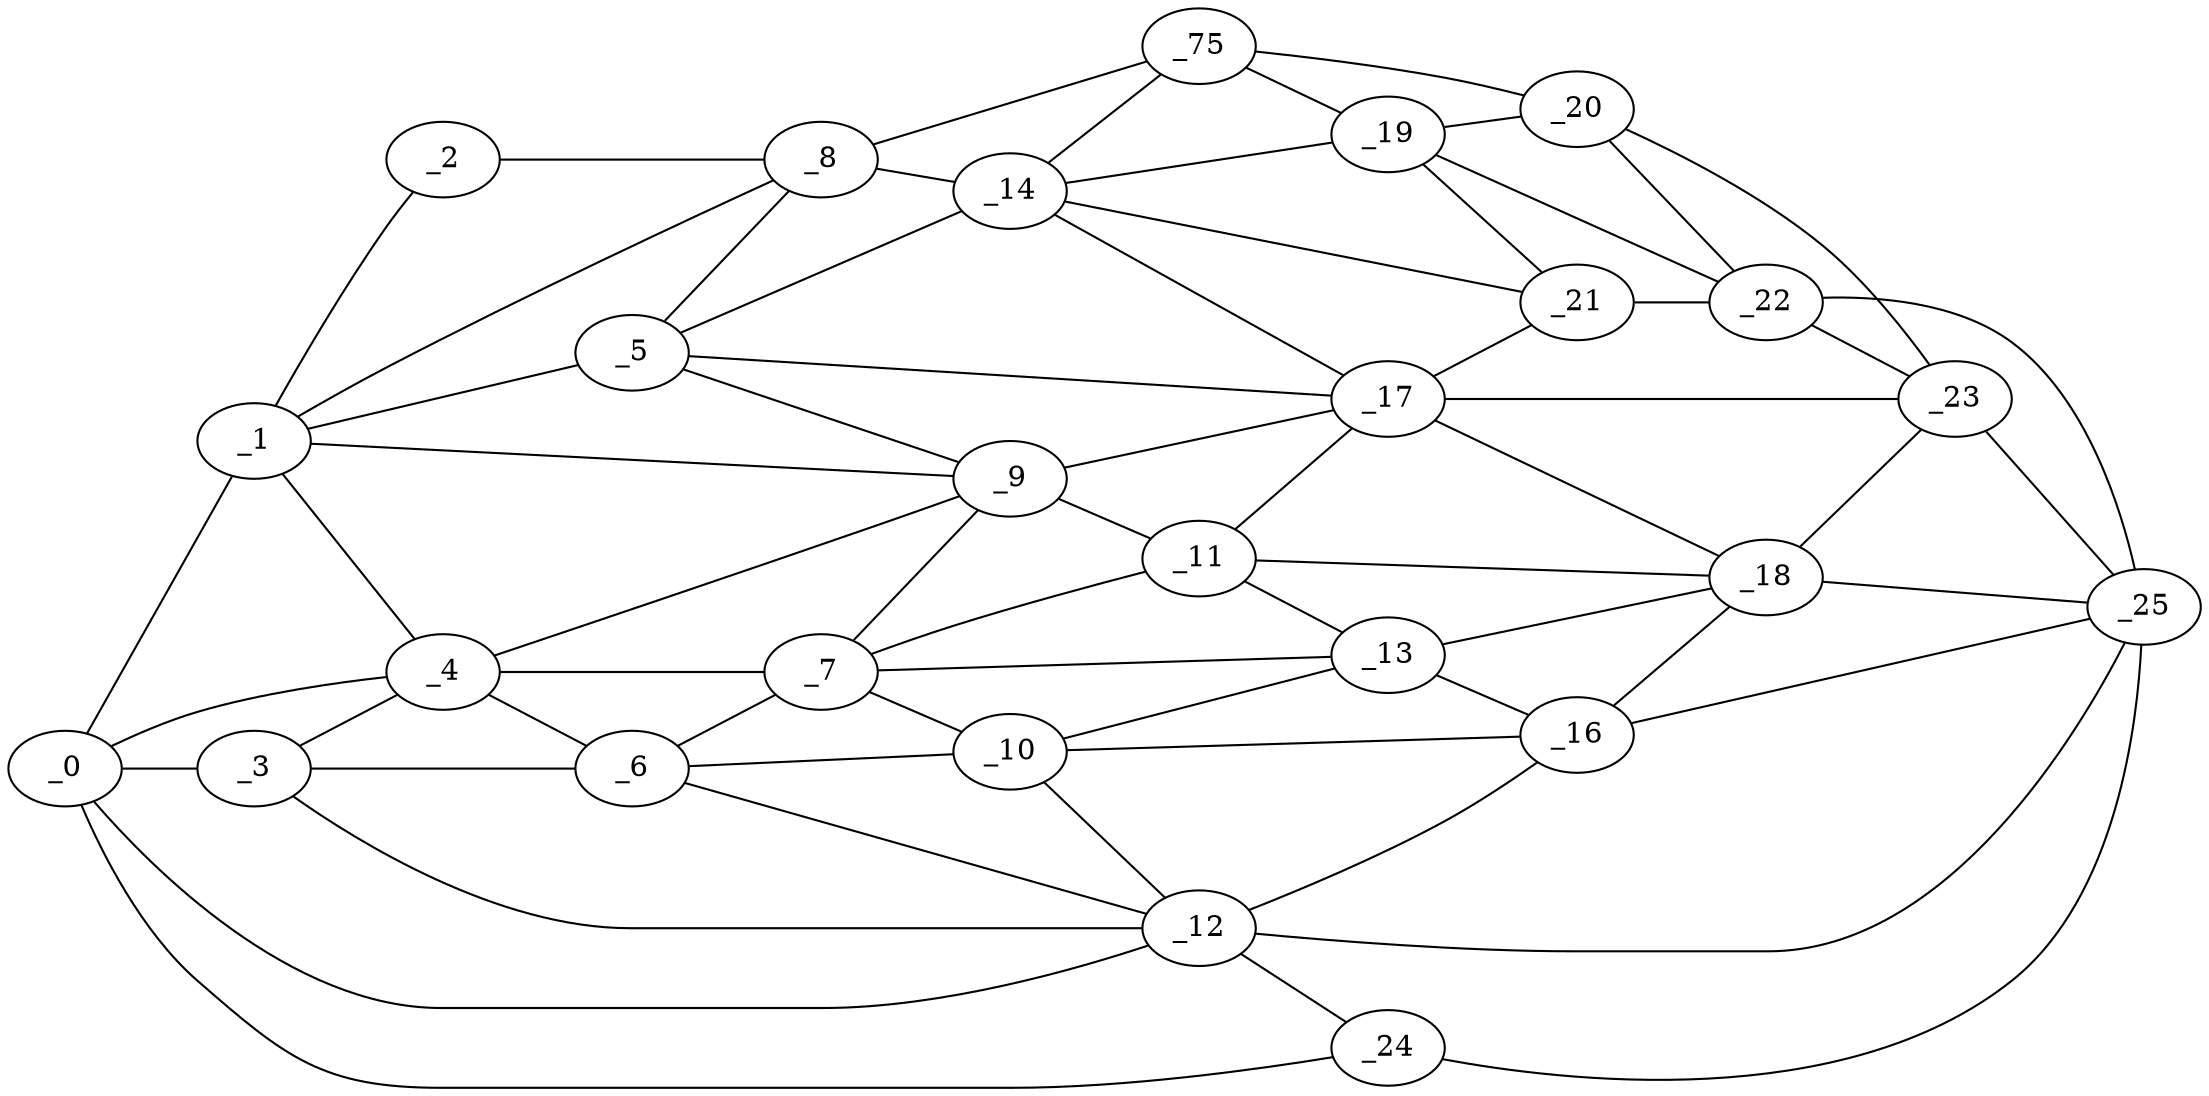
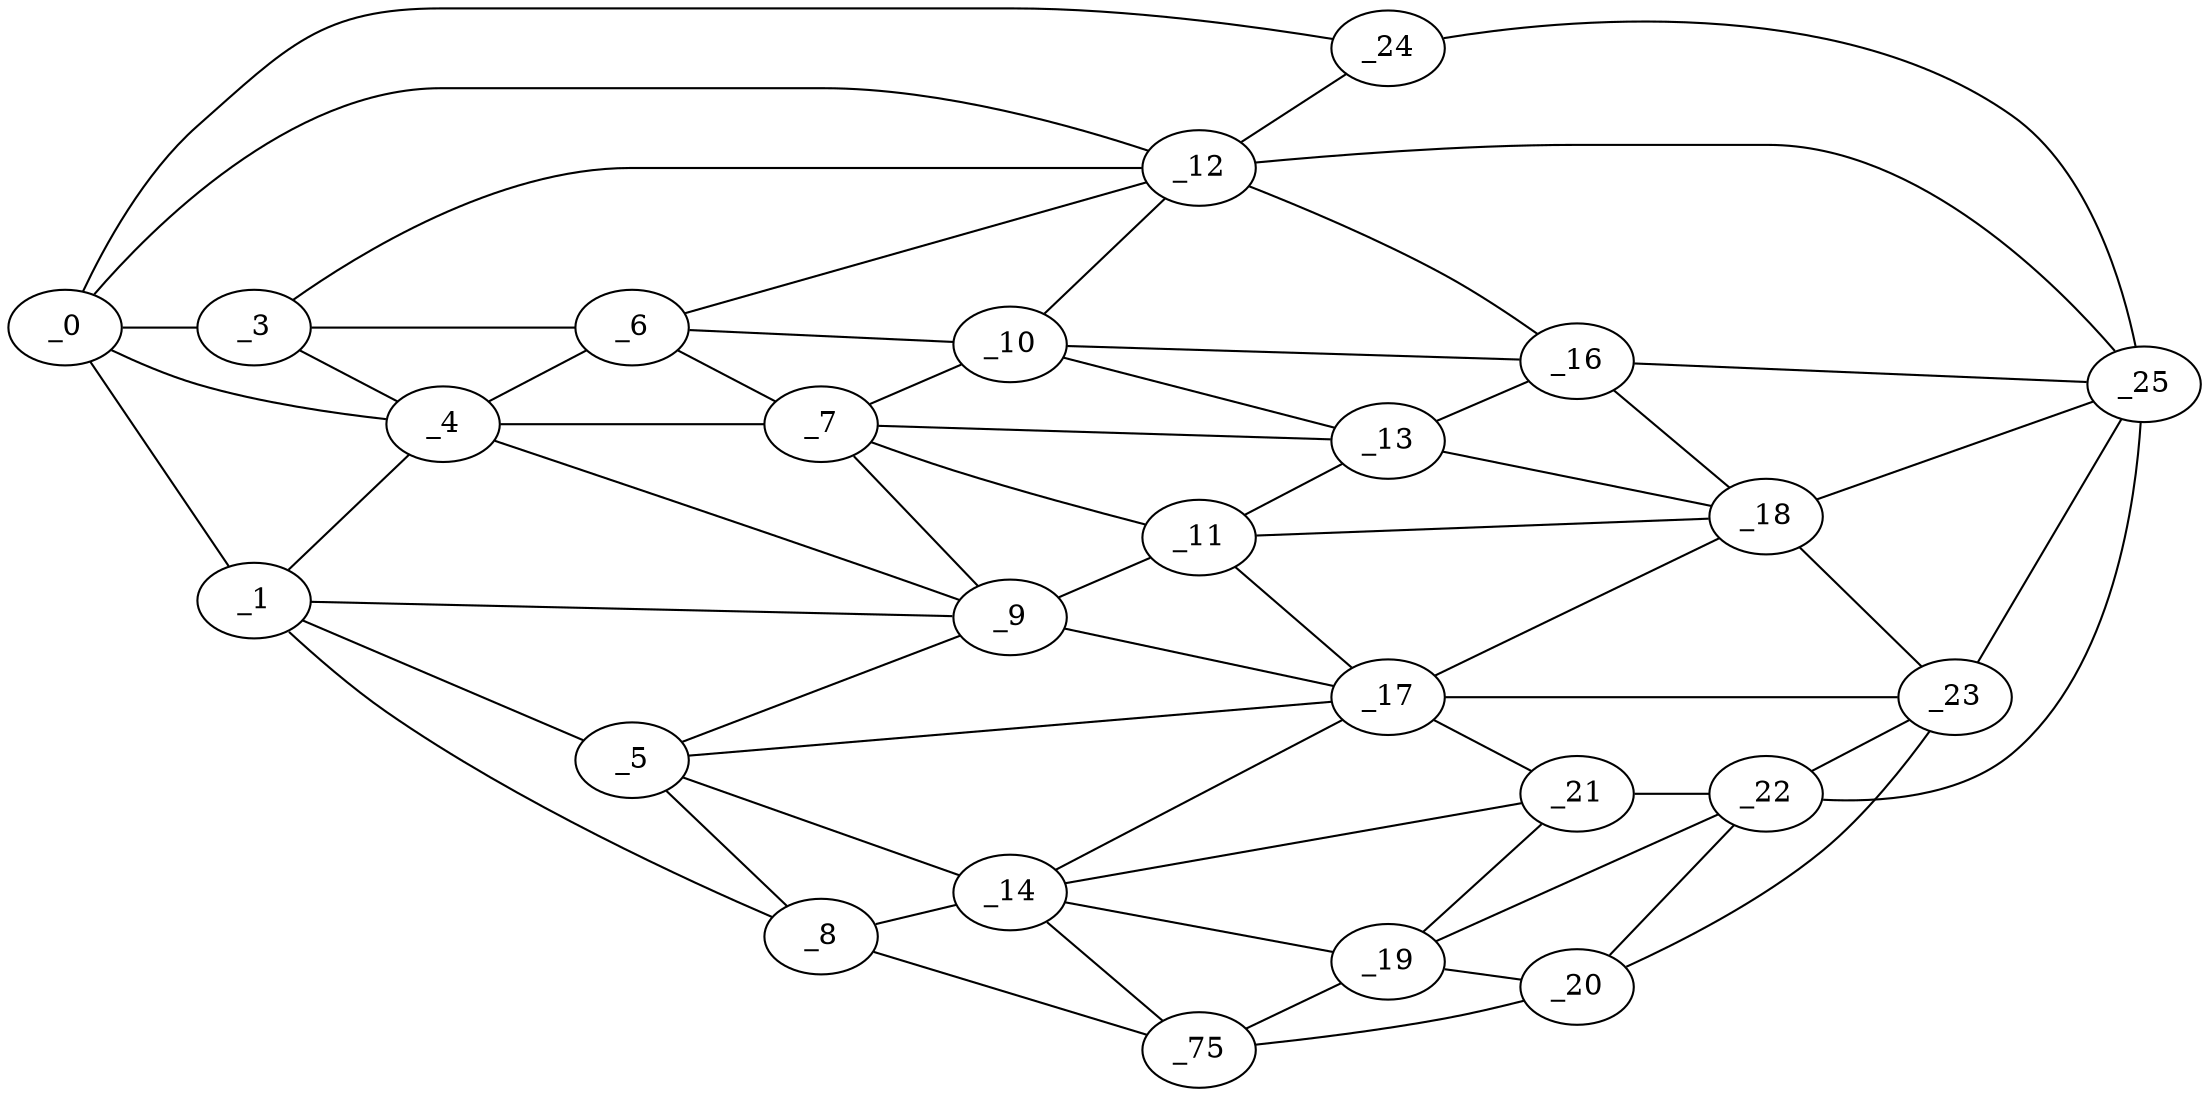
(443, 160) -> none
